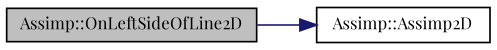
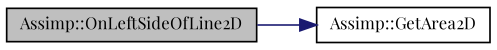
(403, 25) -> (403, 25)
